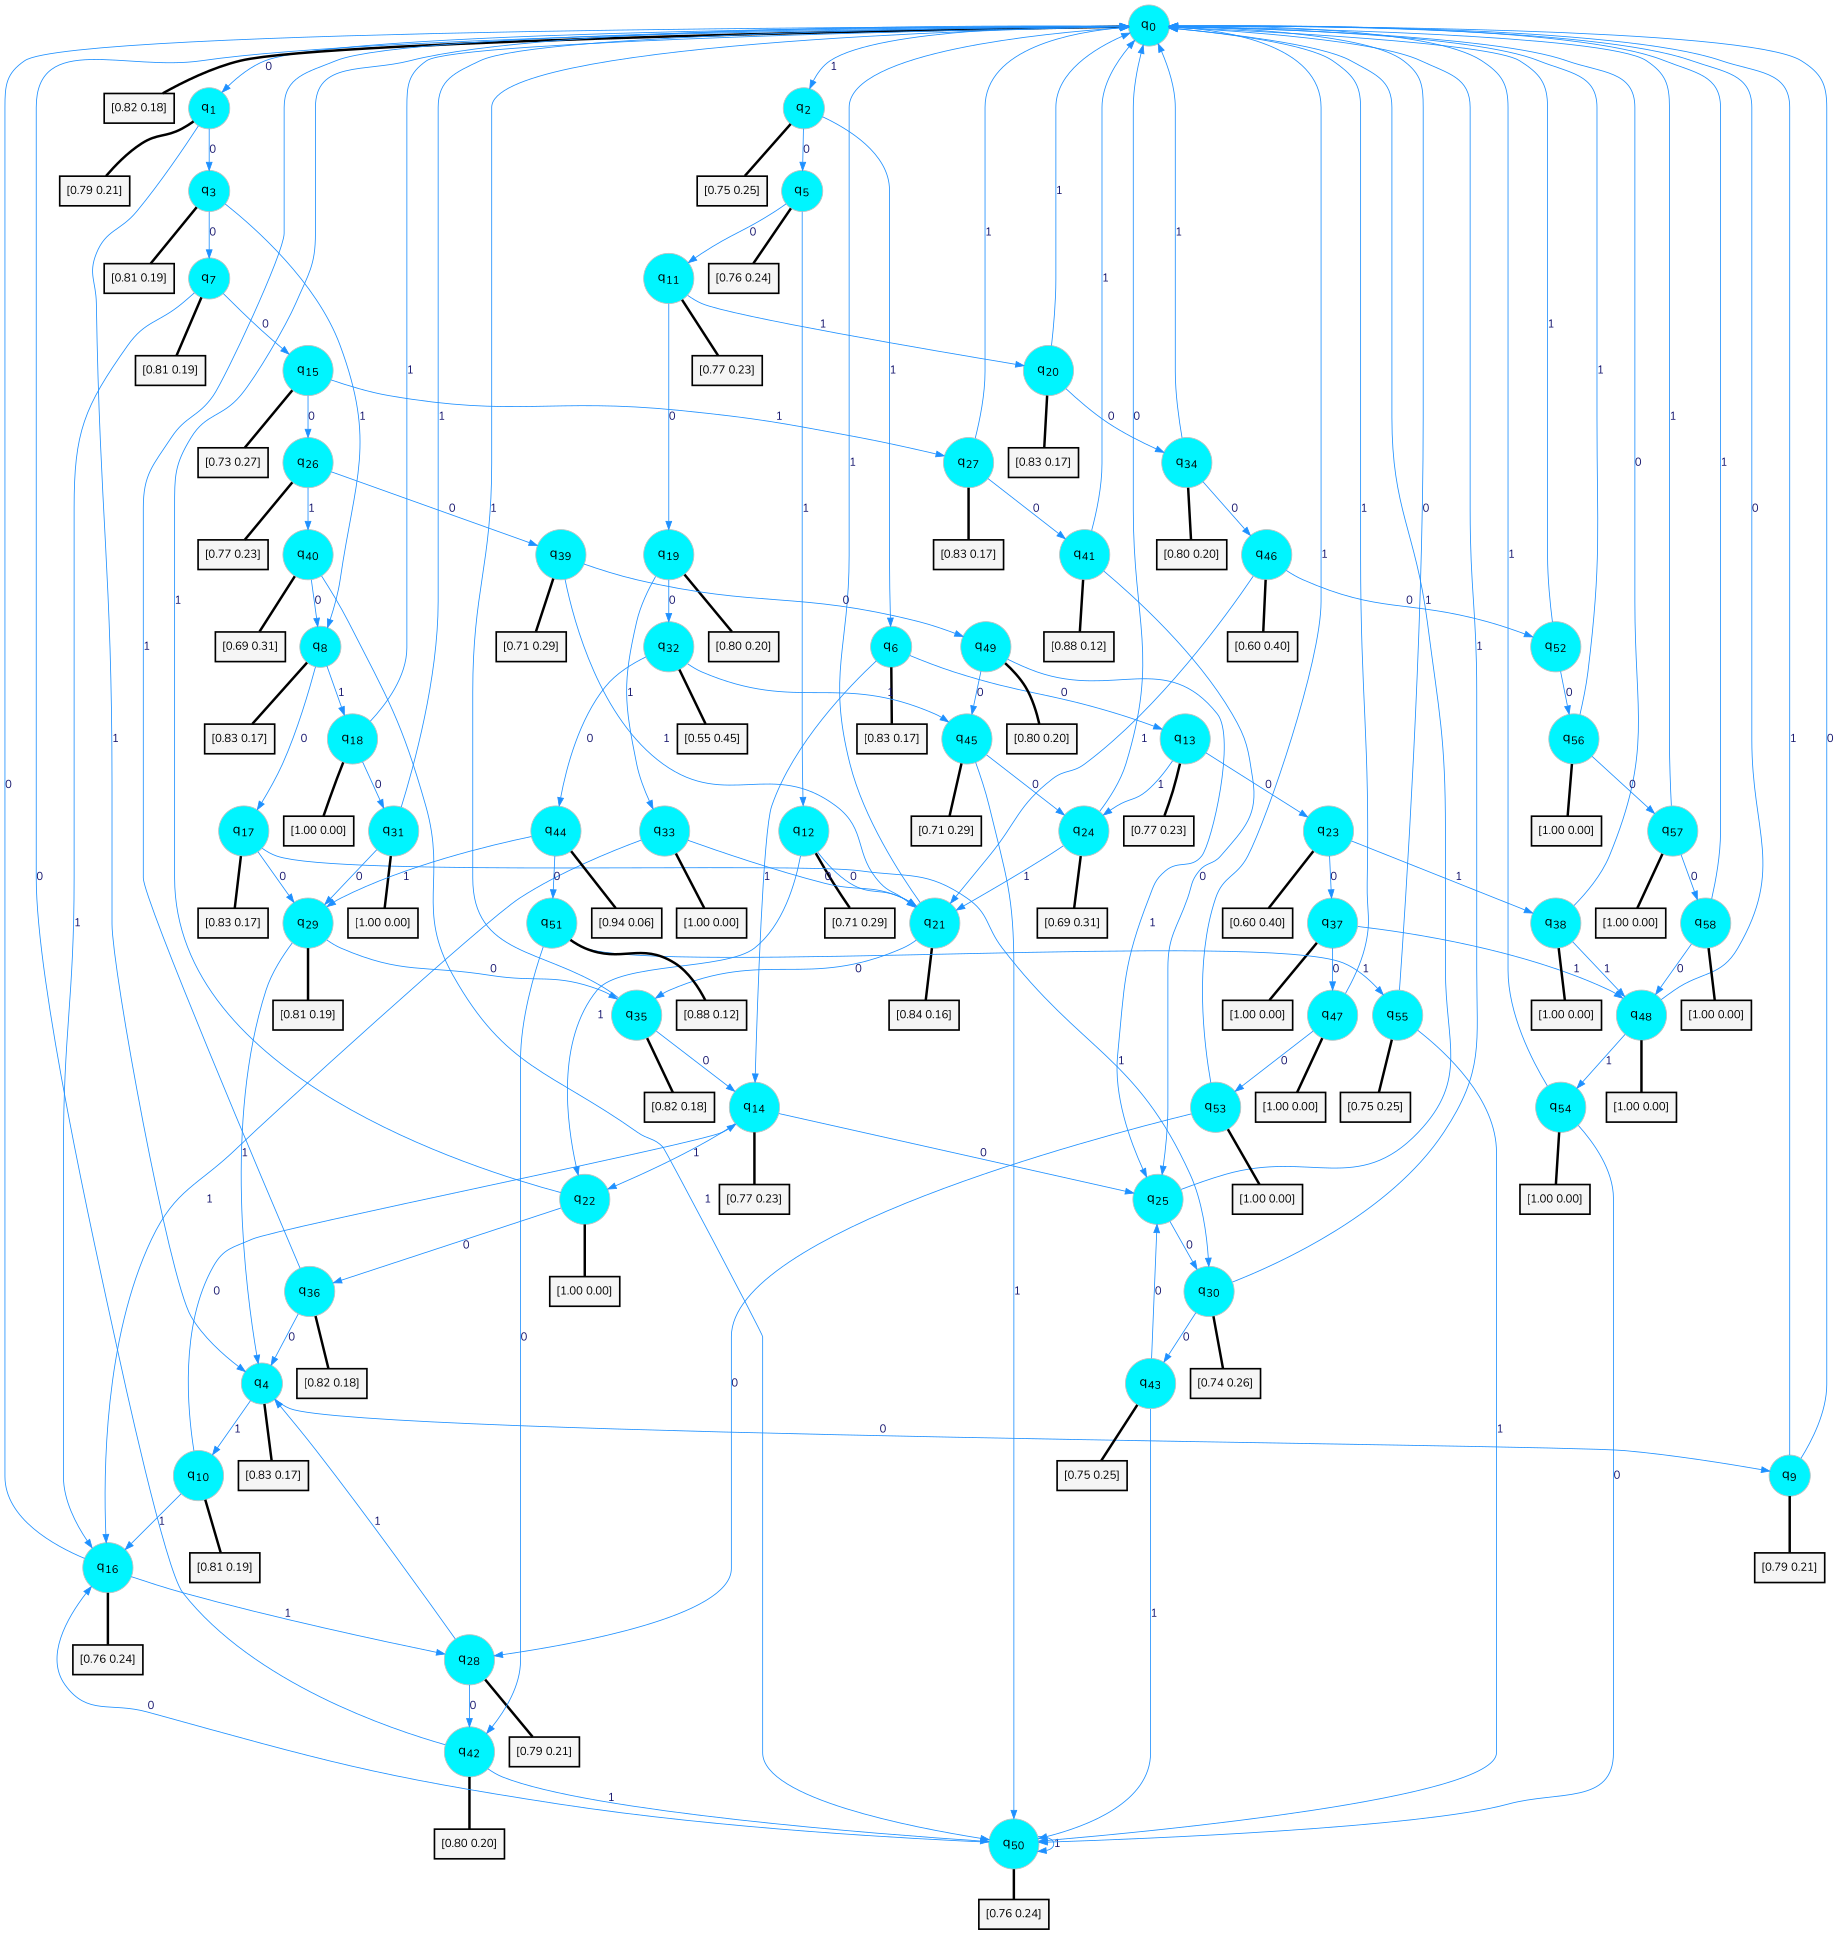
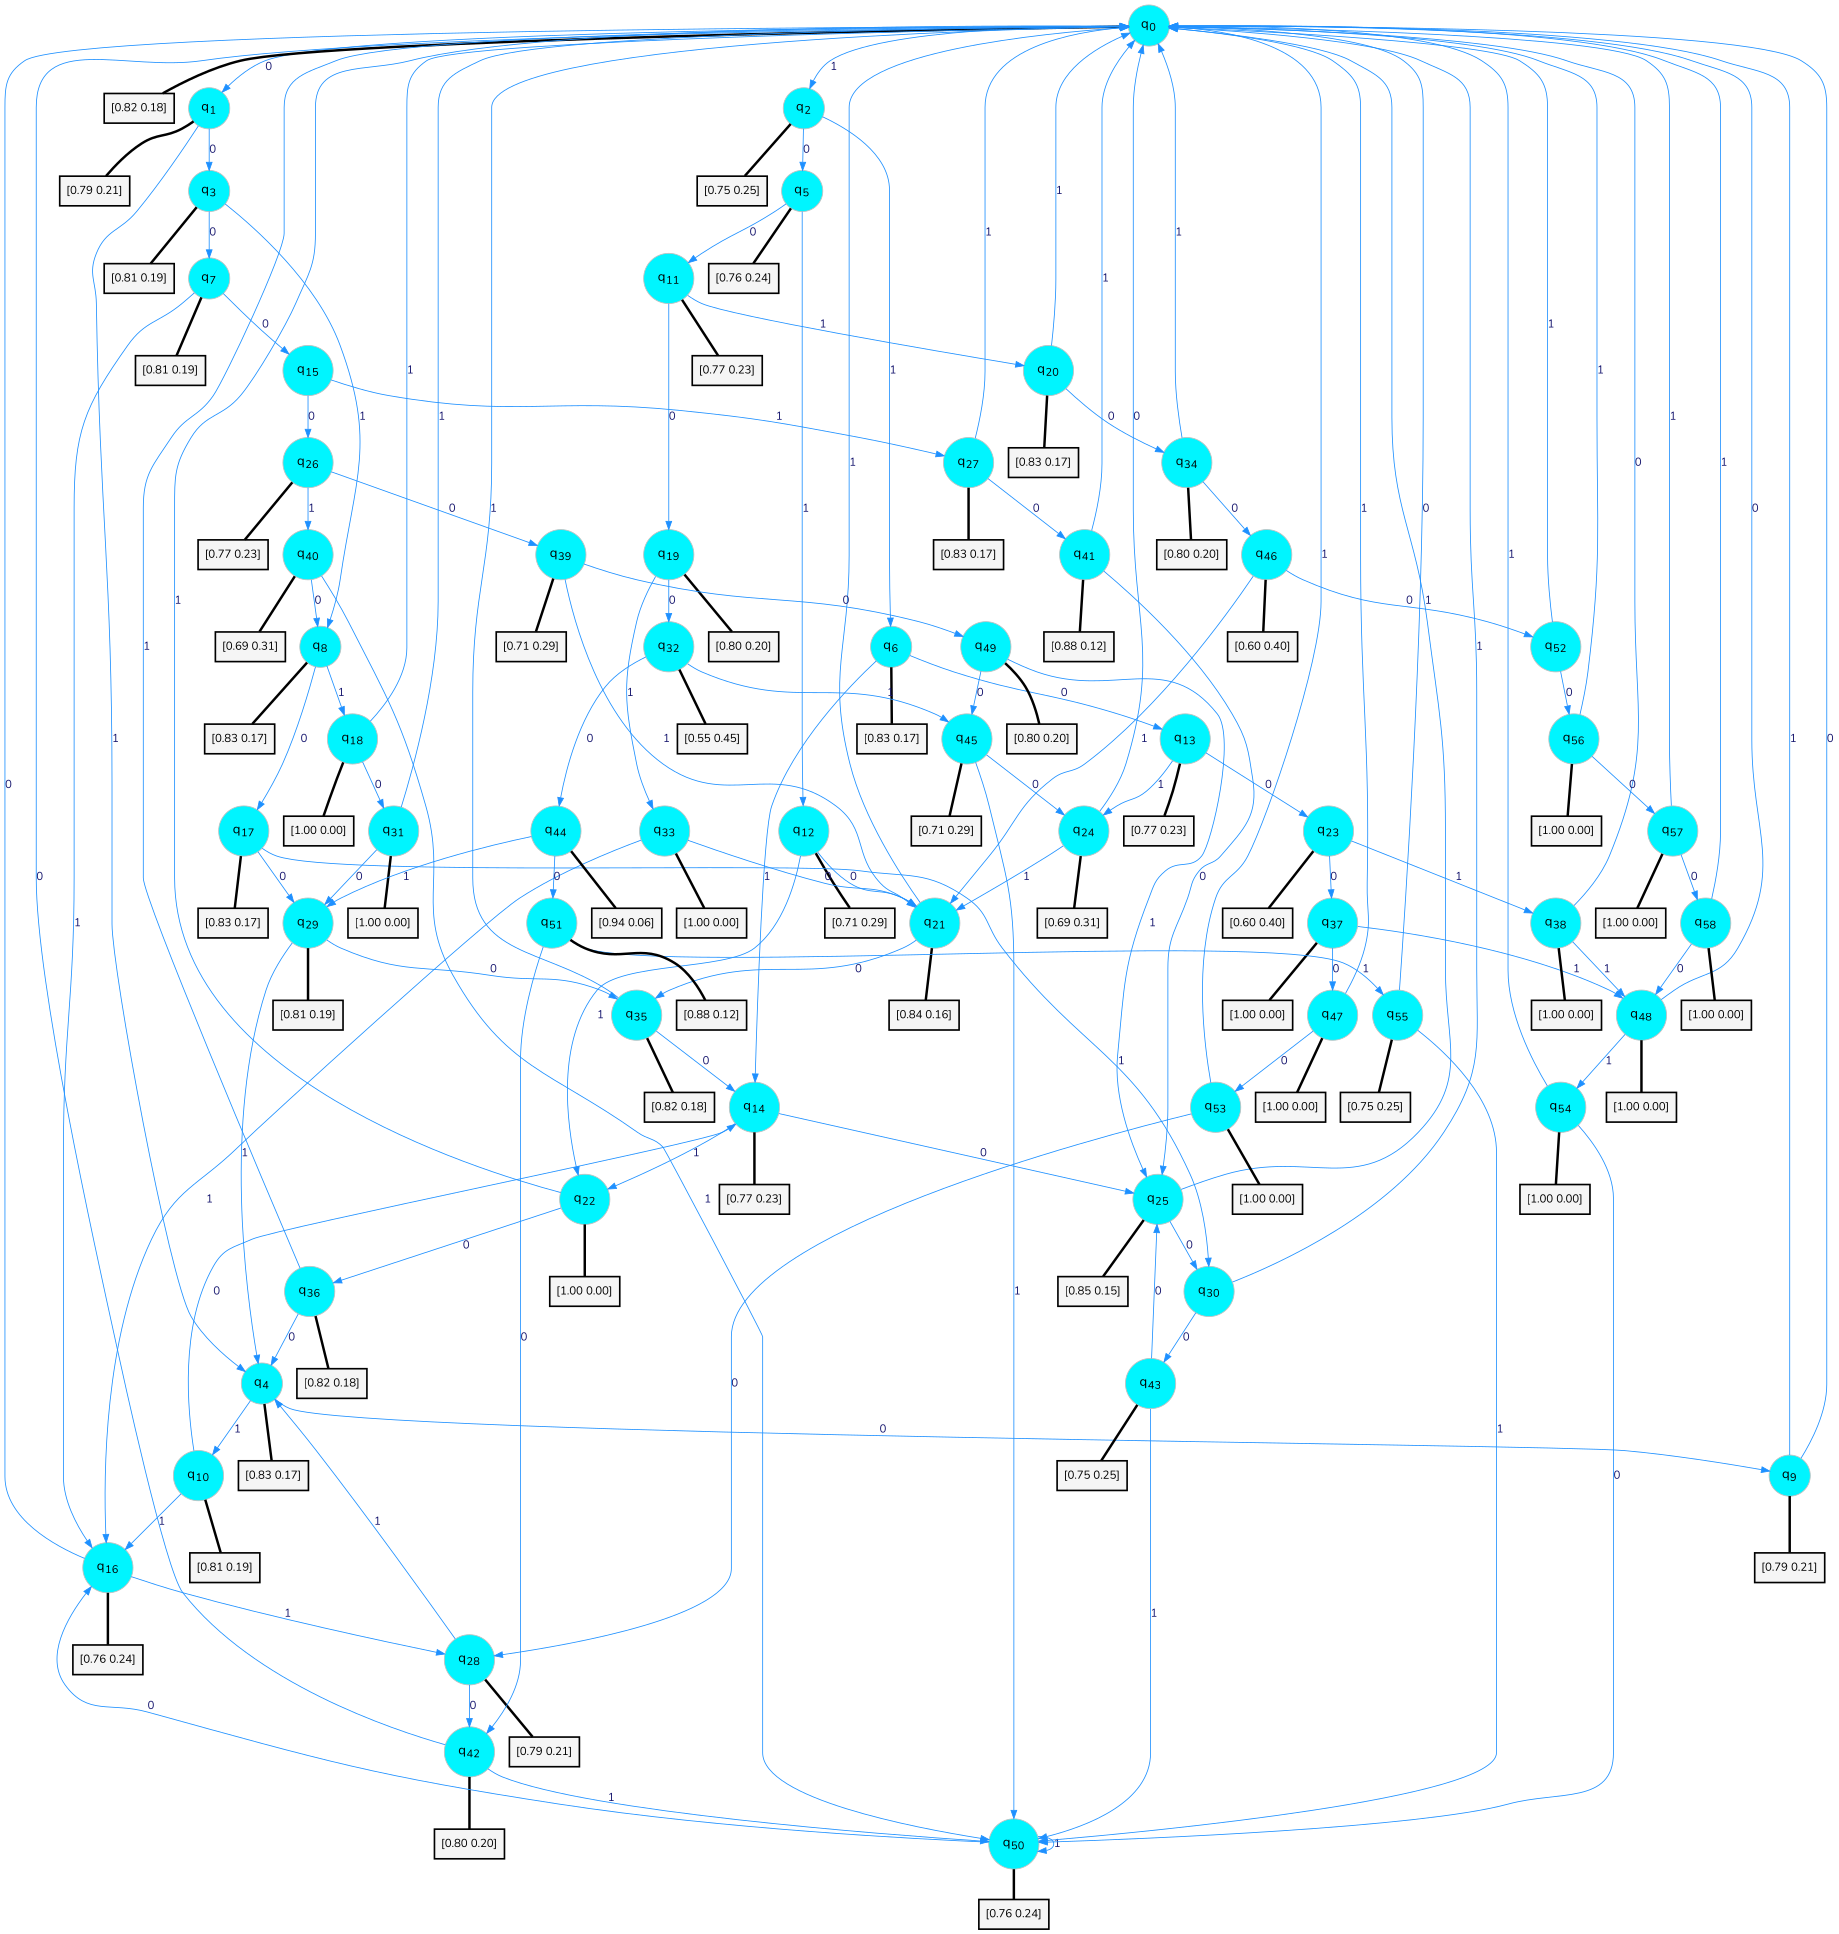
(233, 463) -> none
none -> (1093, 1291)
(1226, 1384) -> none
